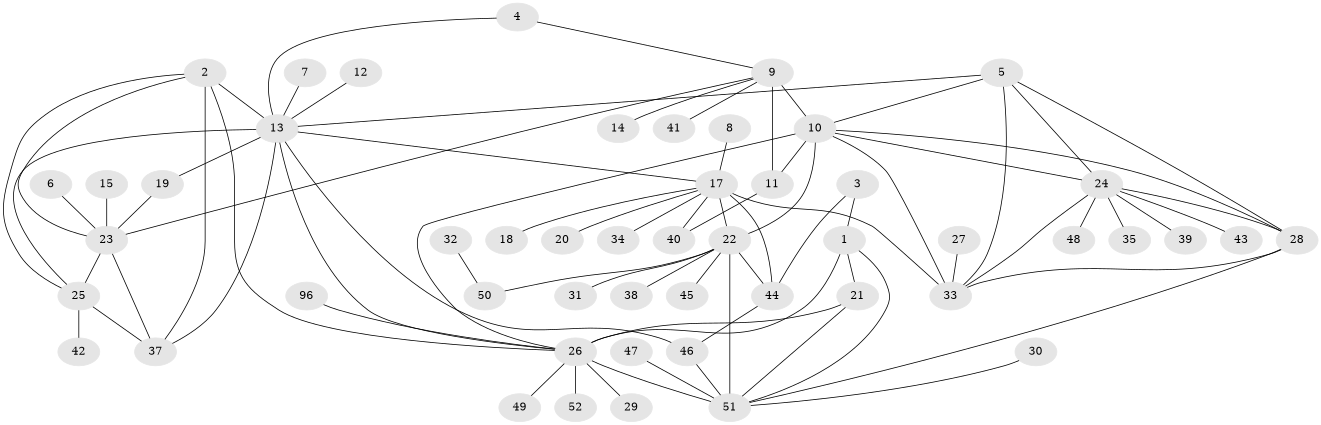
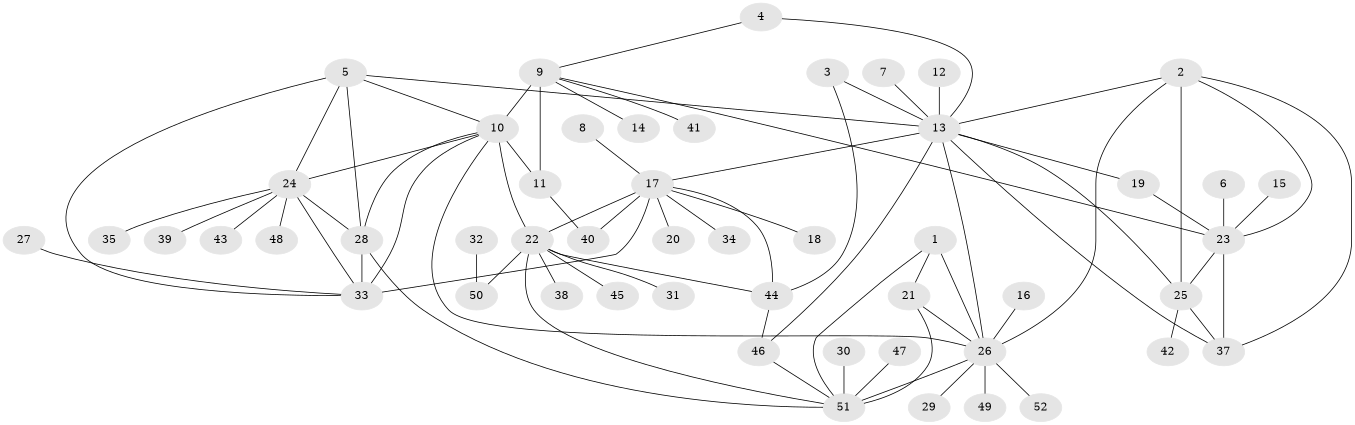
(851, 212) -> (883, 101)
(307, 296) -> (1024, 296)
